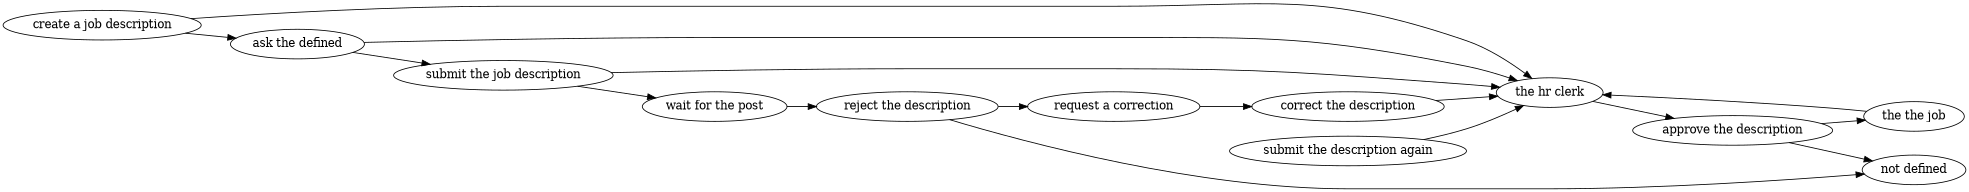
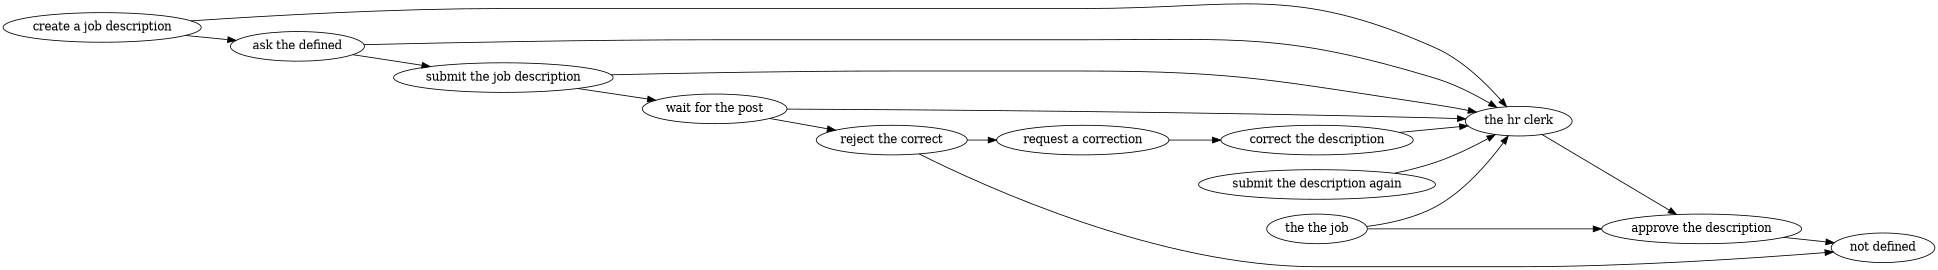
(907, 107) -> (892, 140)
none -> (1122, 112)
(1839, 122) -> (1480, 229)
